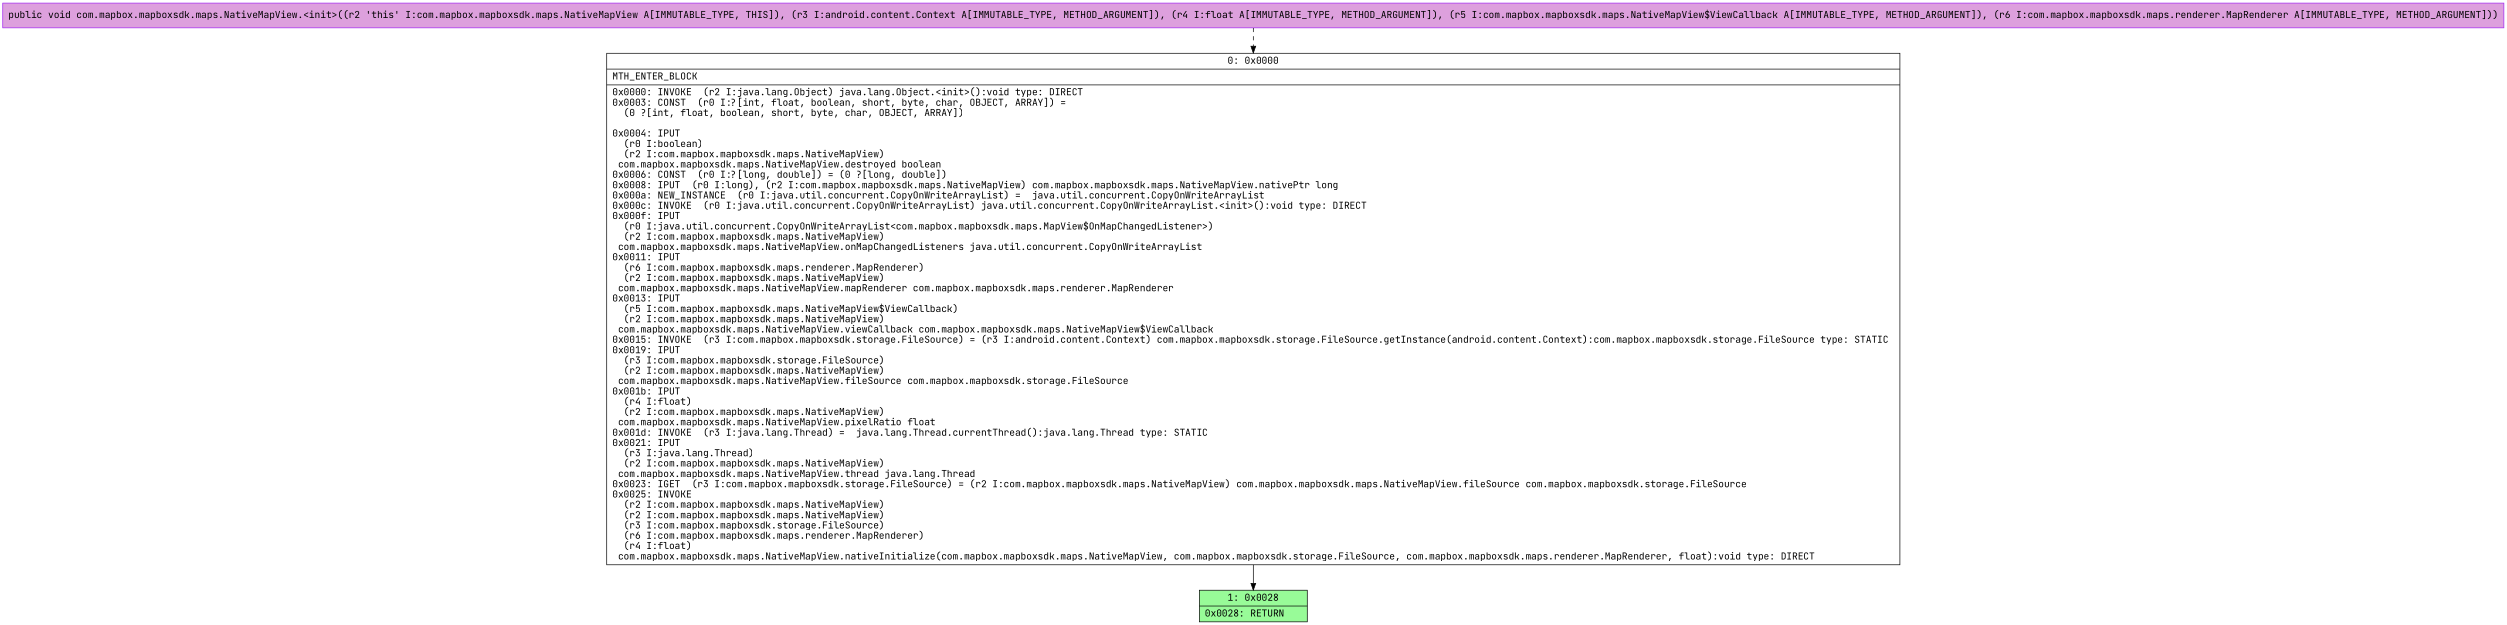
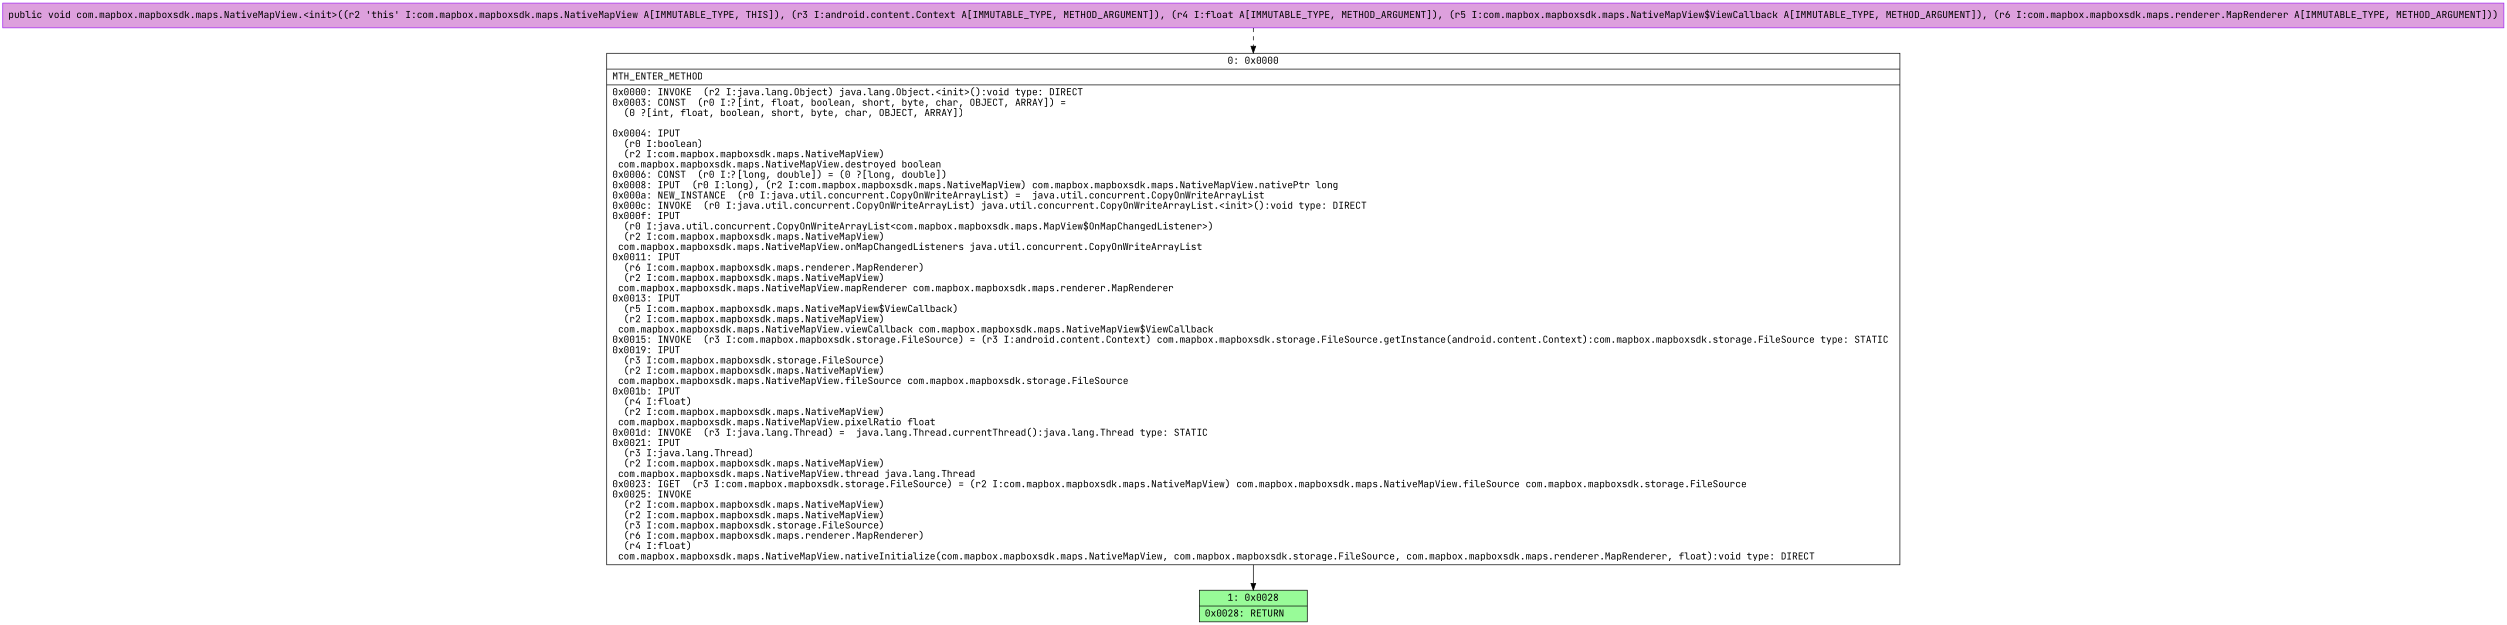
(655, 77) -> (658, 77)
